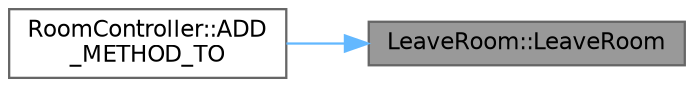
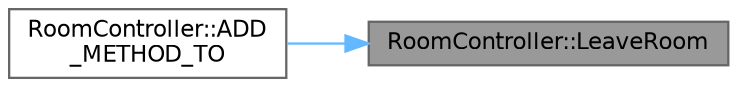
(527, 44) -> (549, 44)
